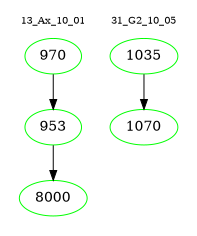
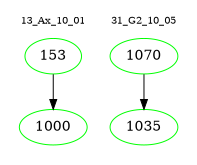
(53, 56) -> none
(144, 87) -> (144, 87)
(53, 127) -> (53, 56)
(53, 198) -> (53, 127)
